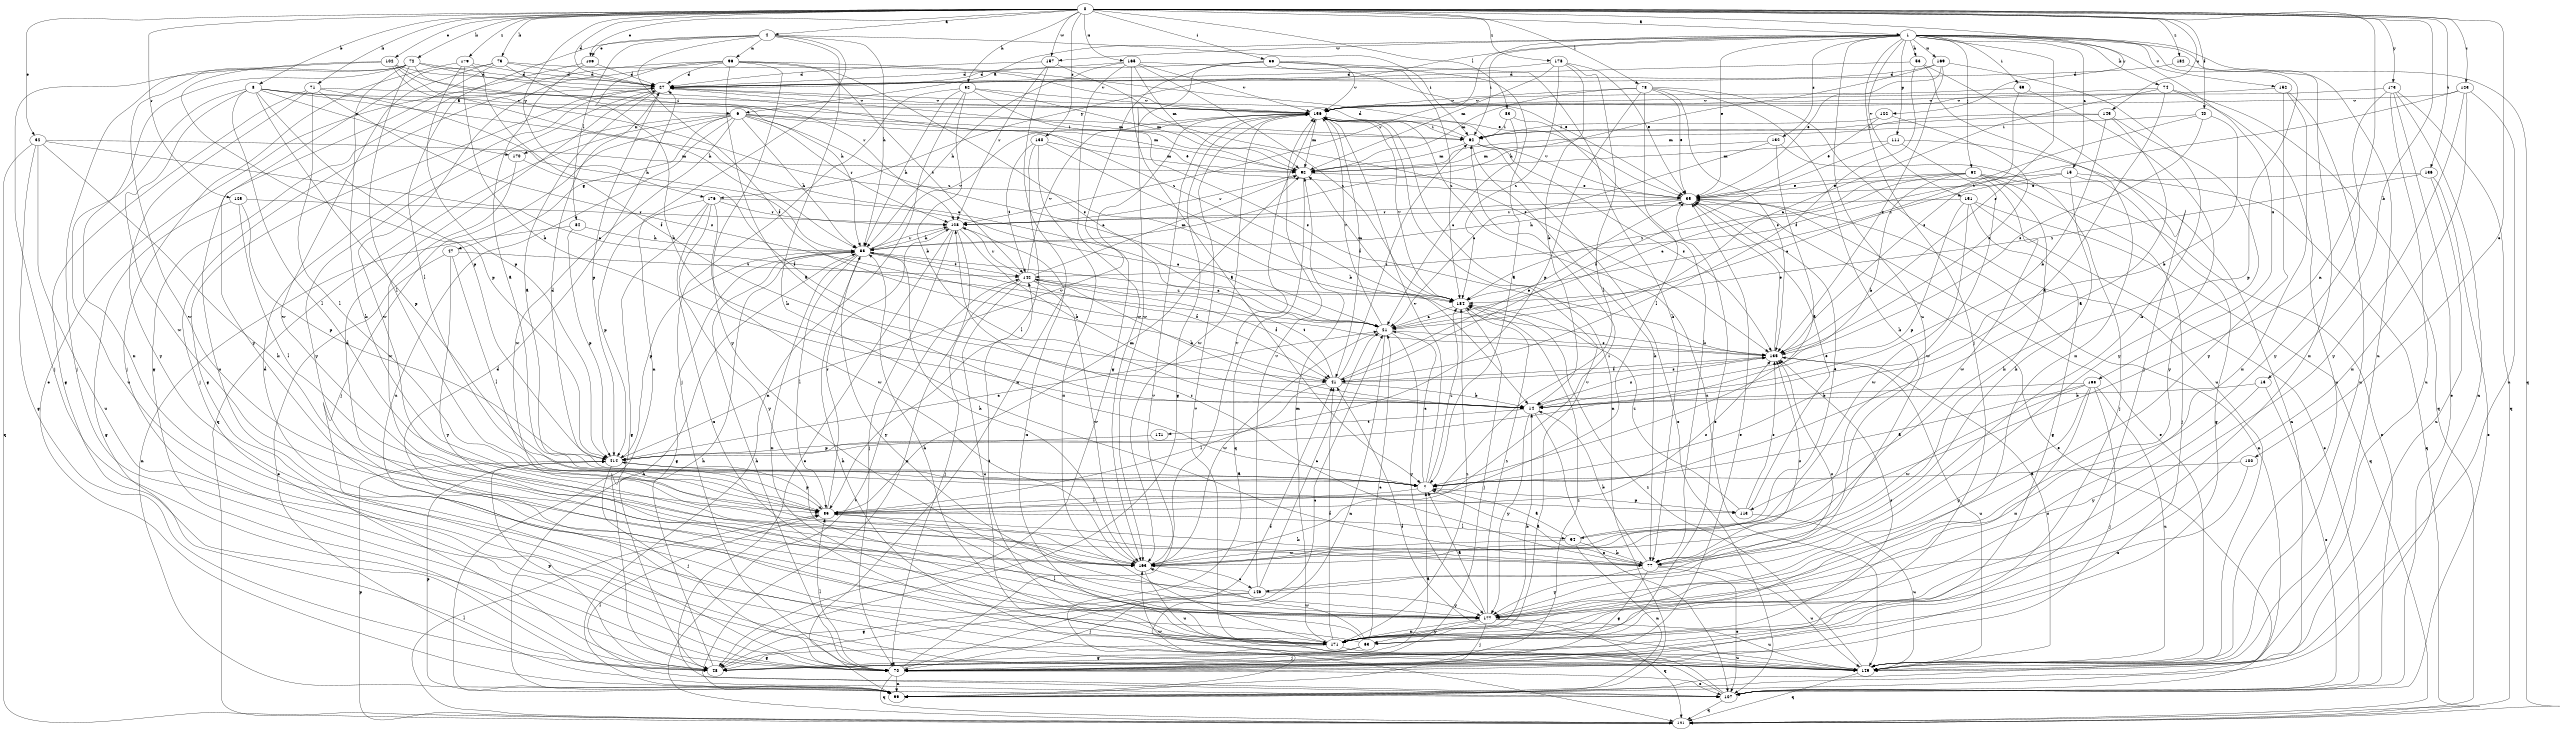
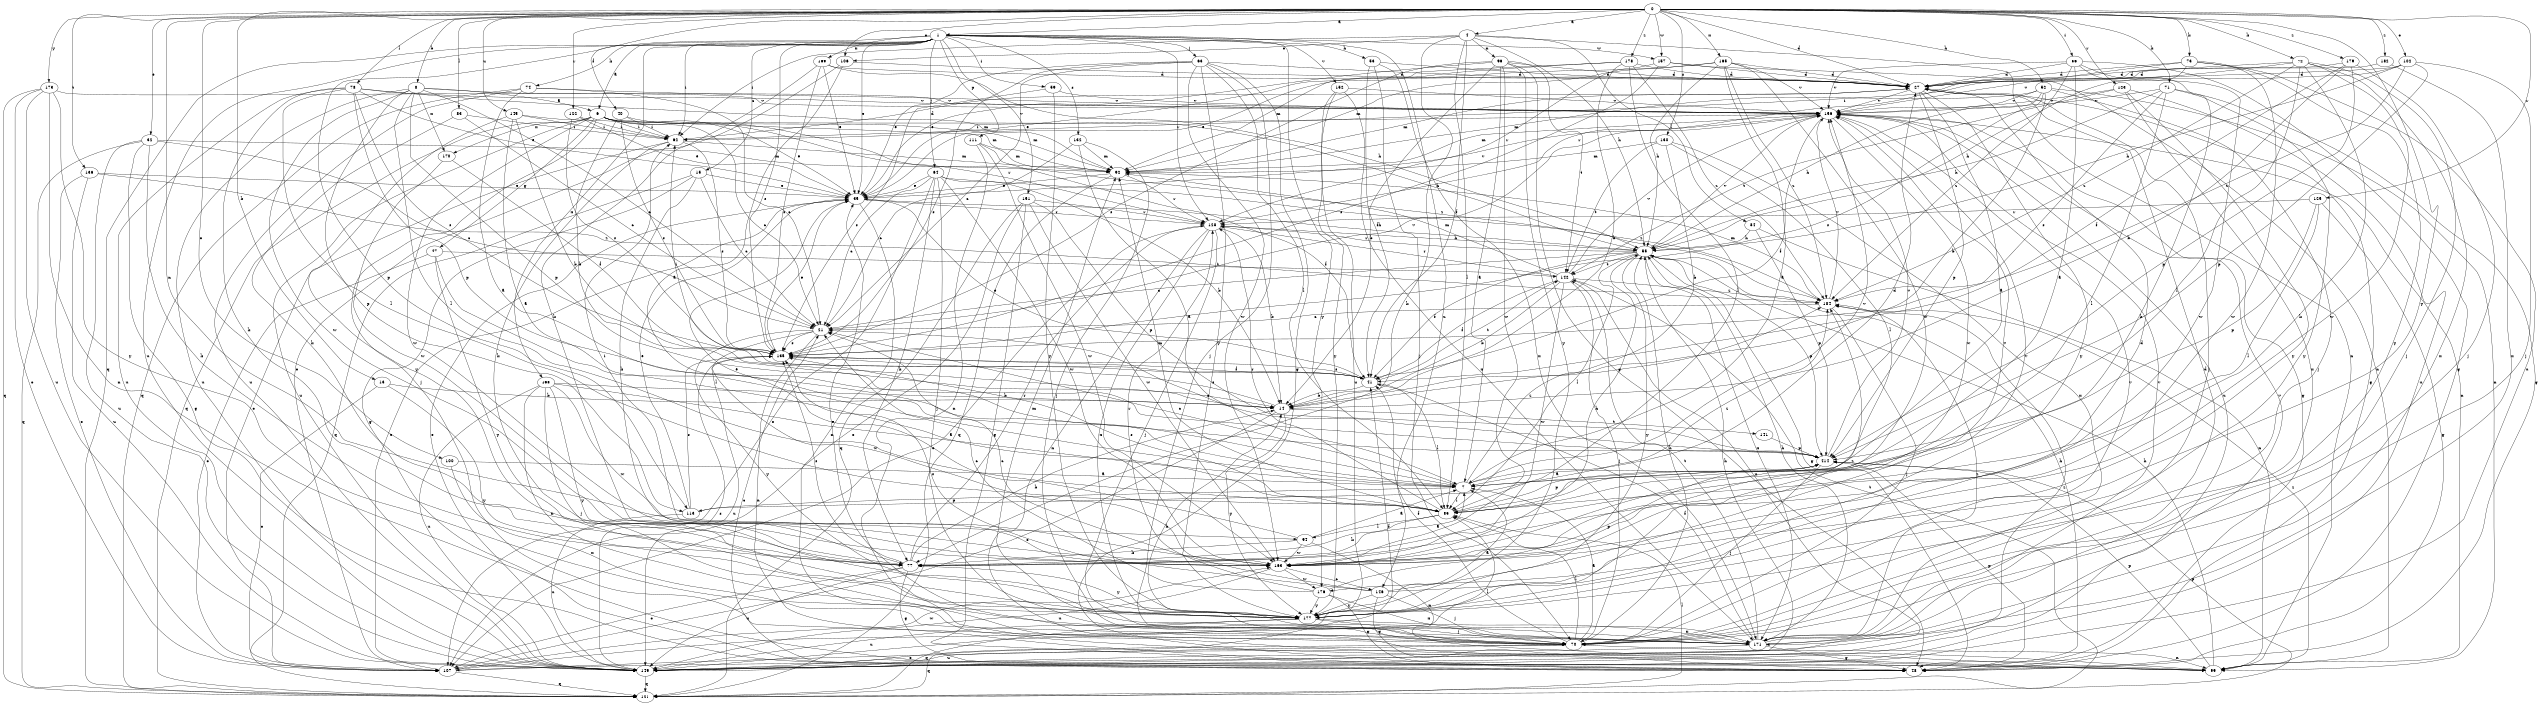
(907, 404) -> (1298, 578)
(1449, 627) -> (1212, 377)
